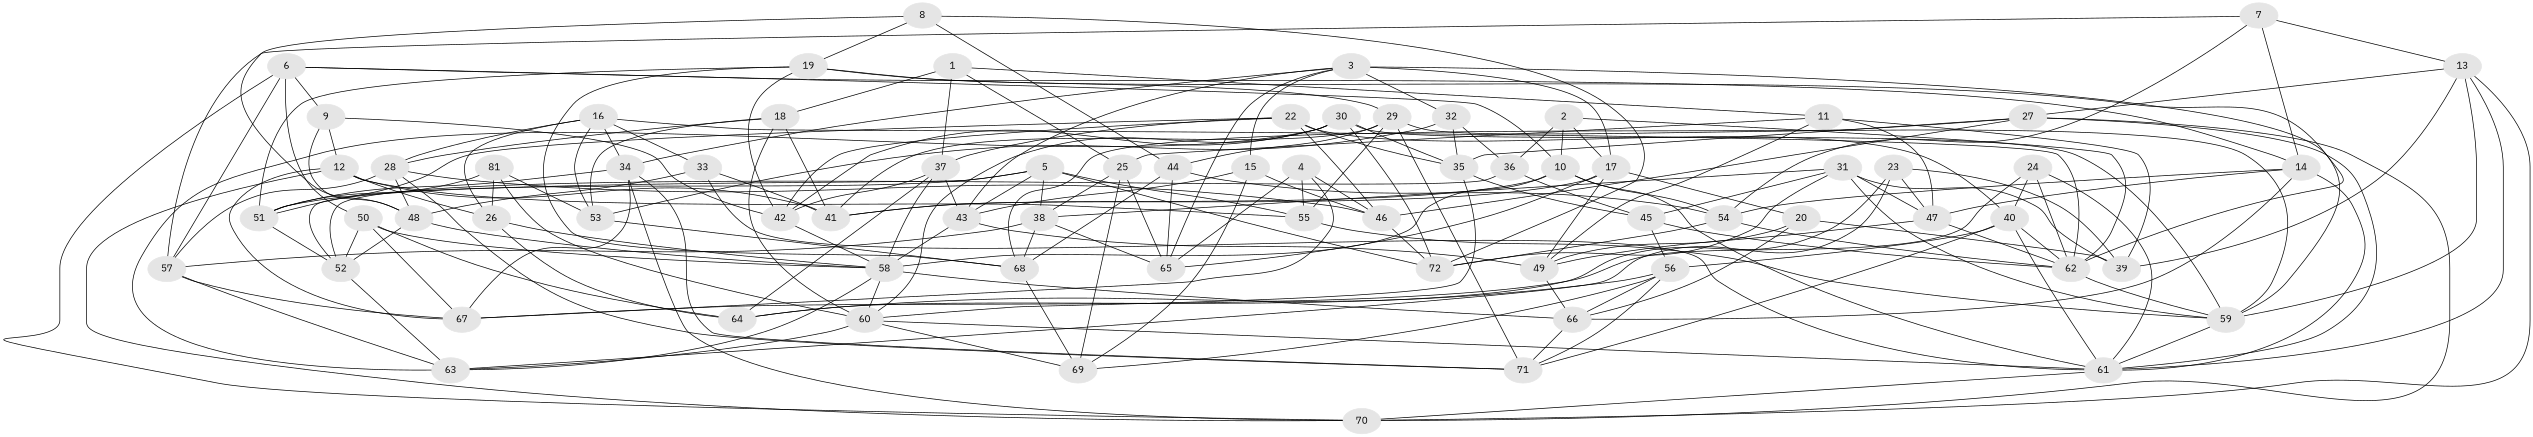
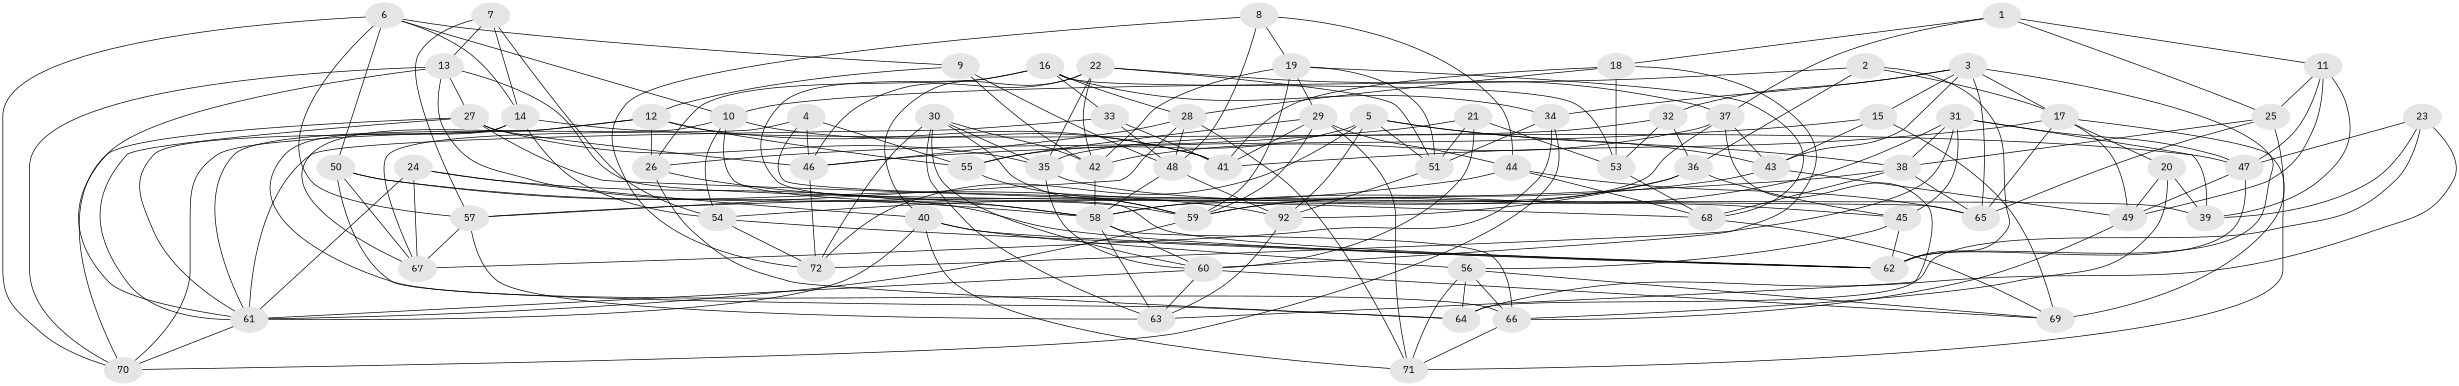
(494, 168) -> (1473, 117)
(341, 269) -> (1284, 218)
(2143, 297) -> (1445, 200)
(1017, 352) -> (2020, 342)
